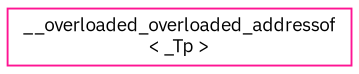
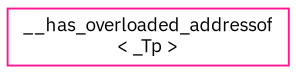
(180, 37) -> (148, 37)
